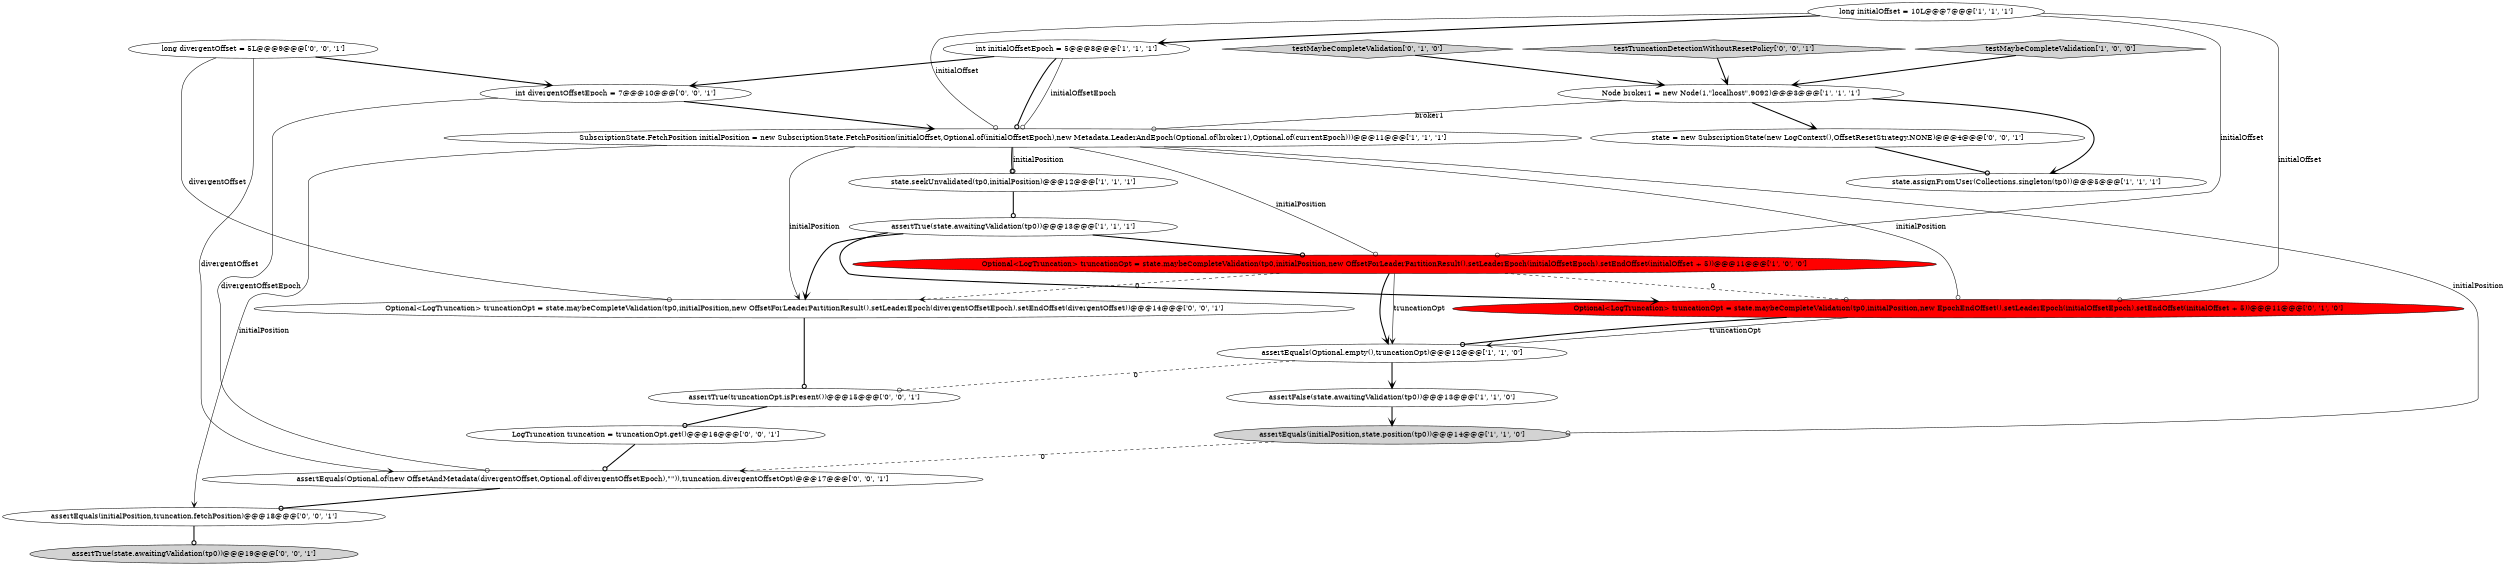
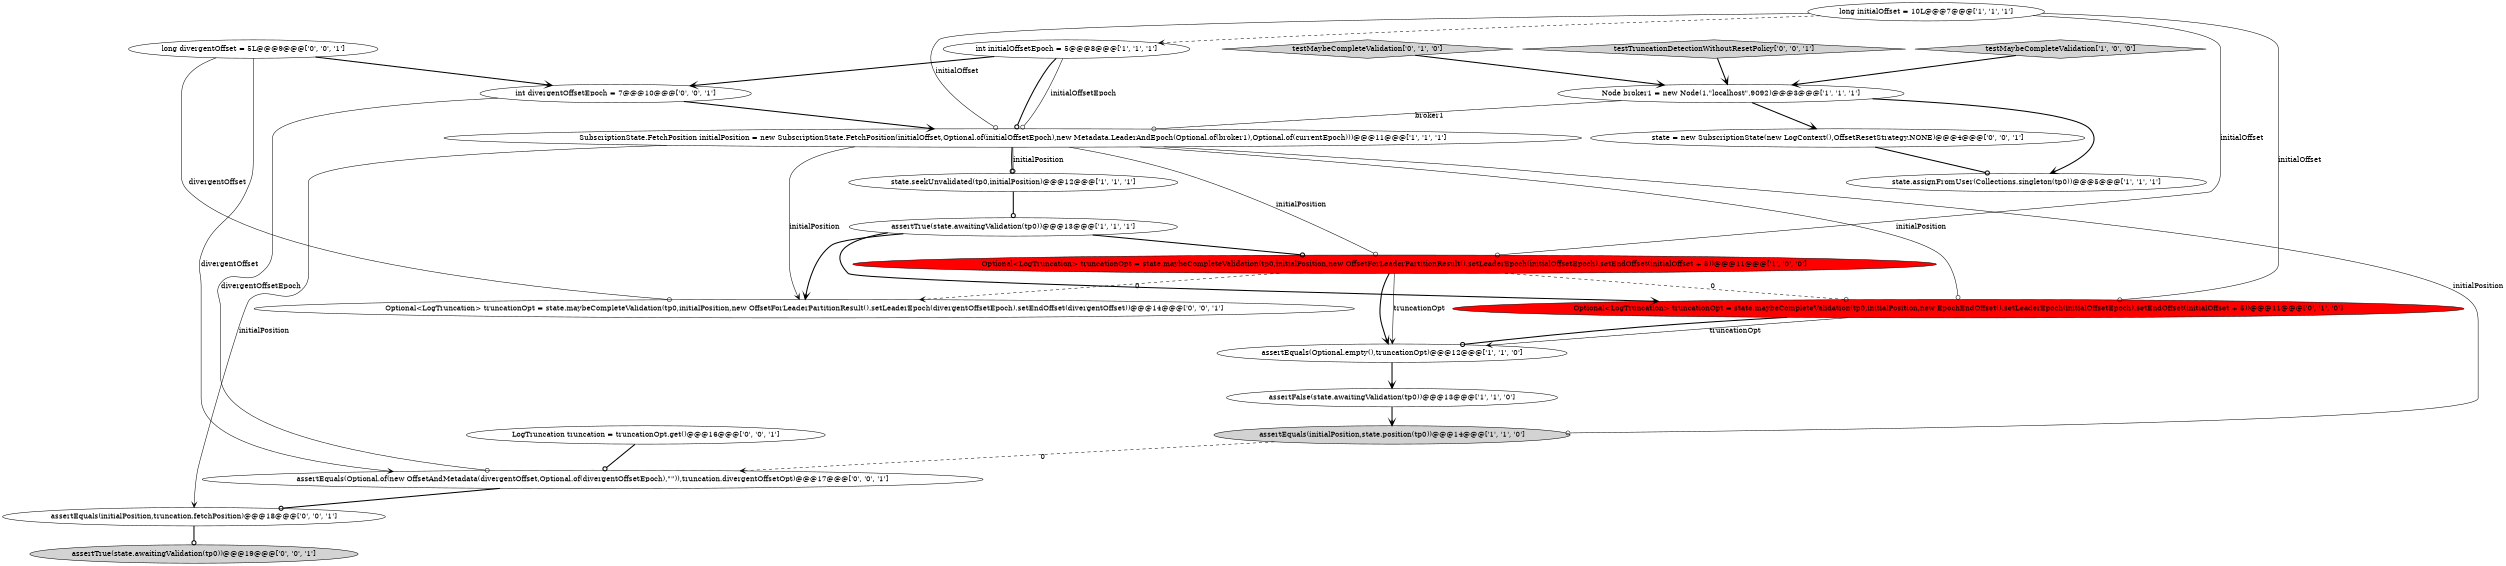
(1492, 28) -> (1492, 28)
(804, 398) -> none
